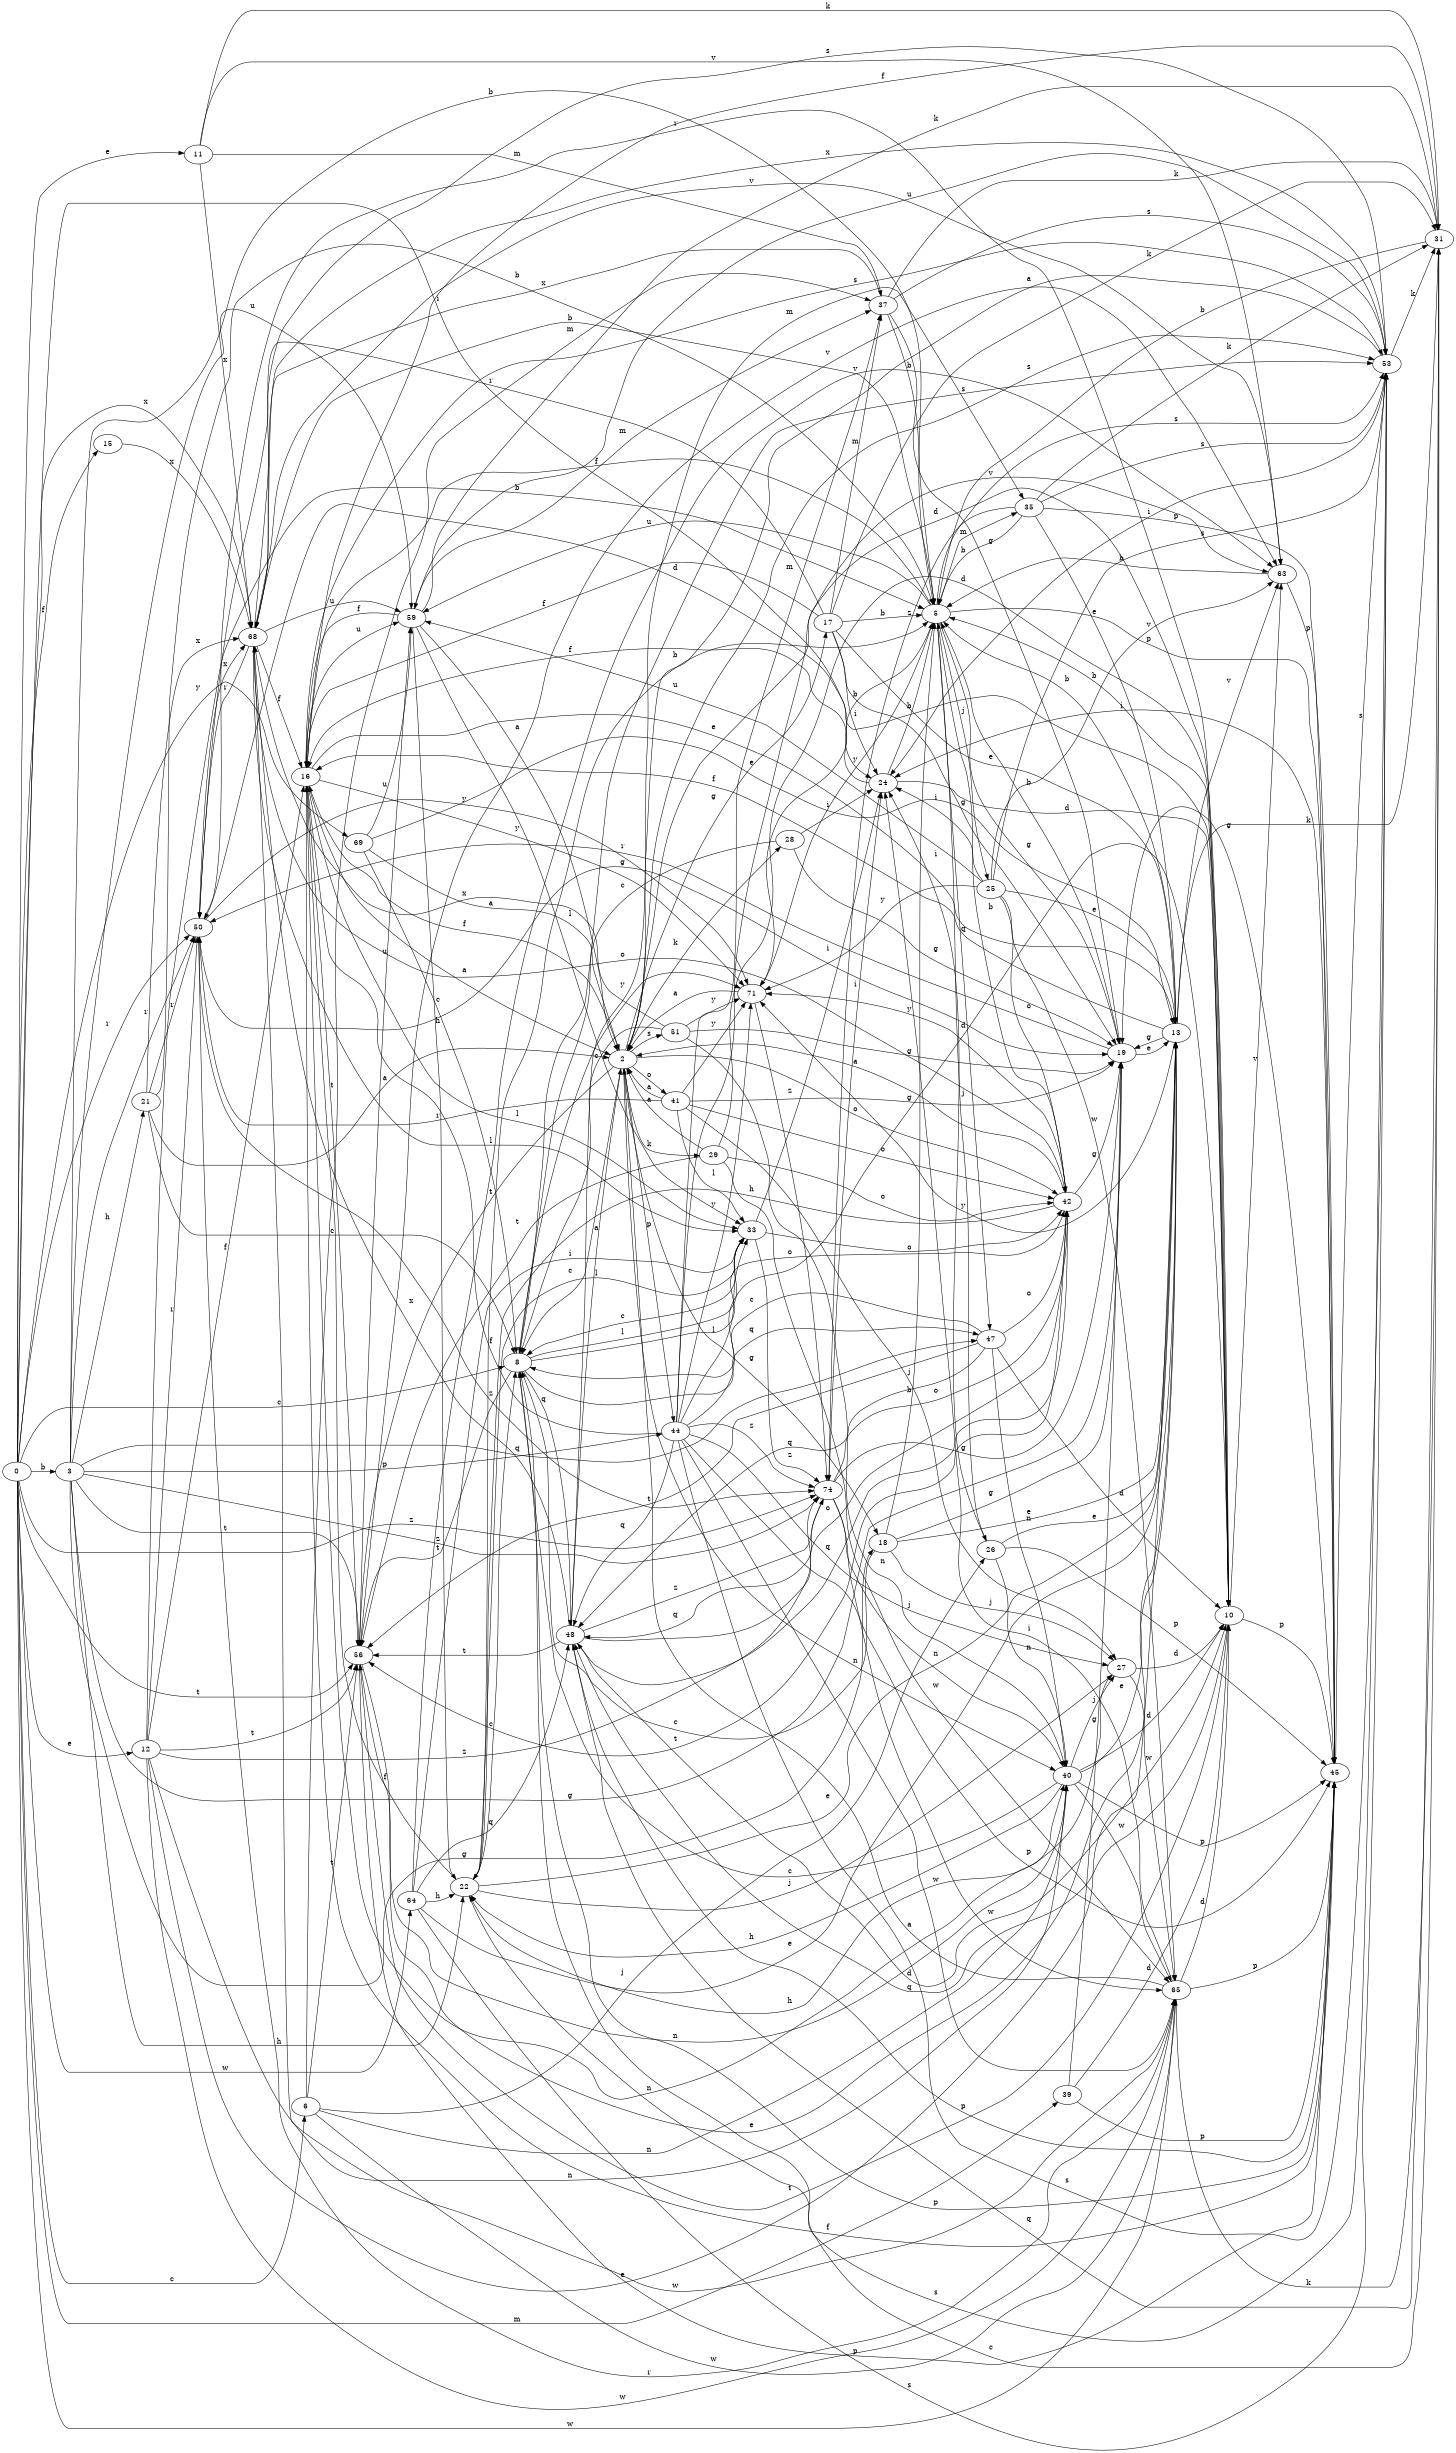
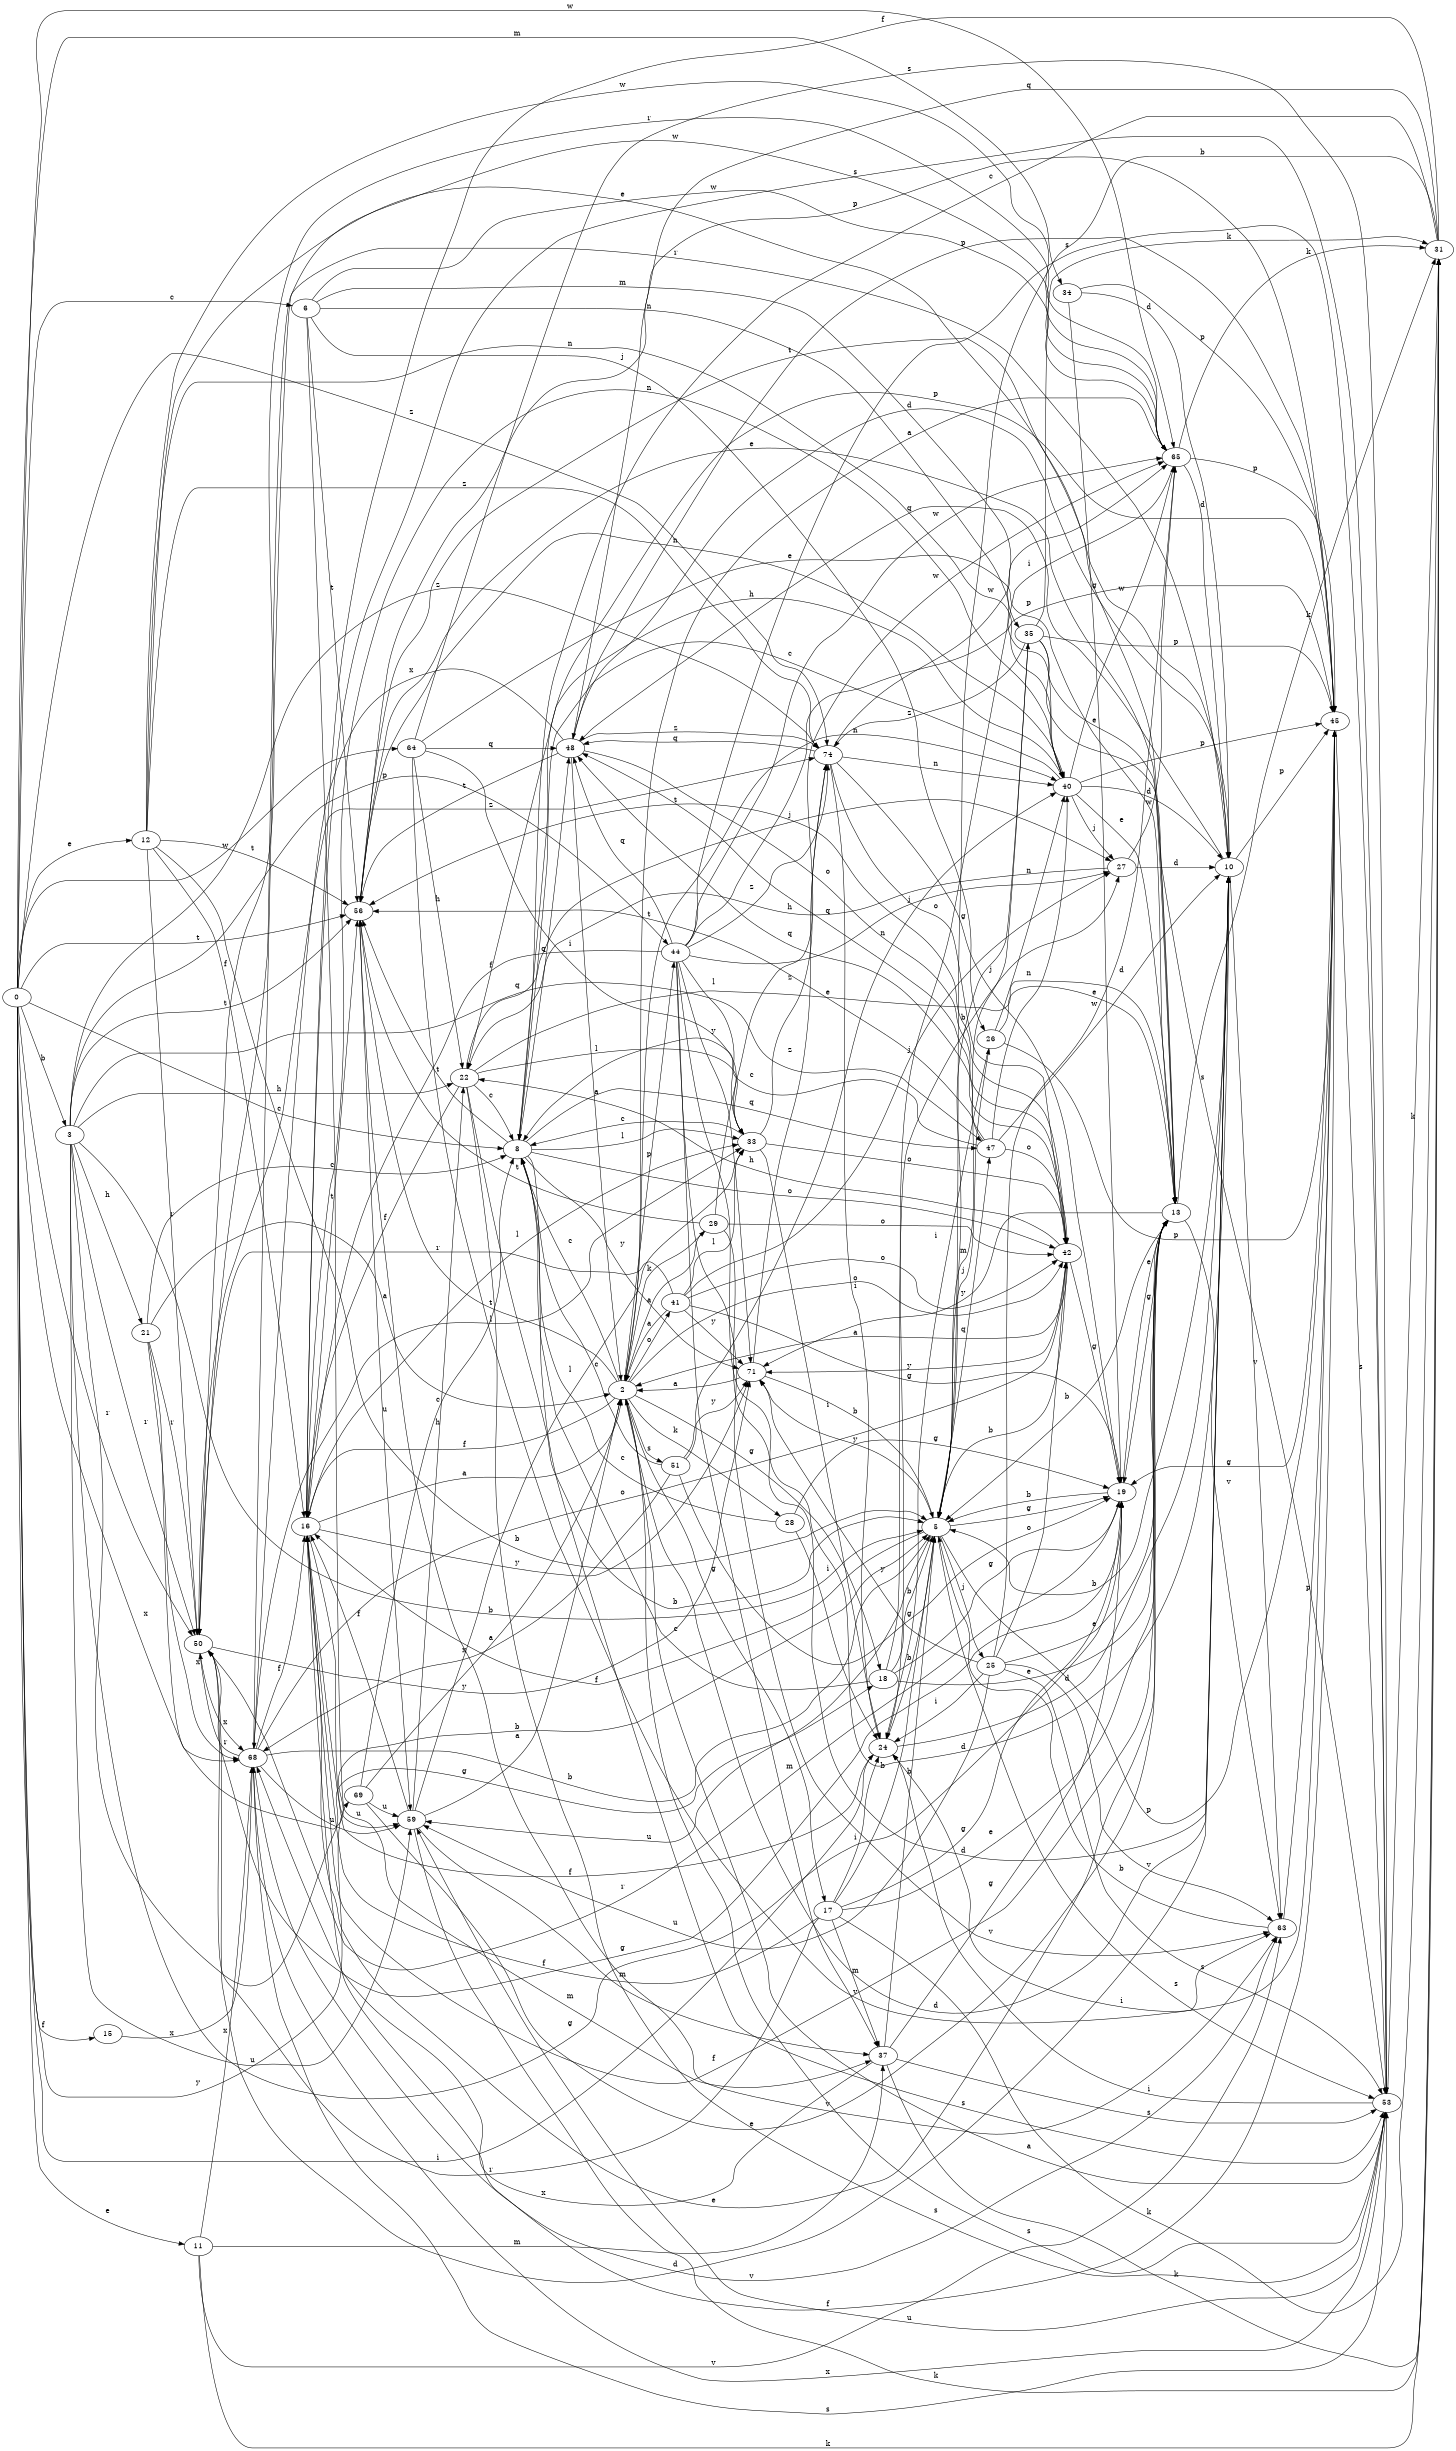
(646, 784) -> (756, 298)
(1067, 2095) -> (1067, 293)
